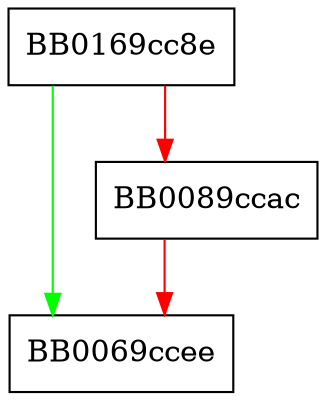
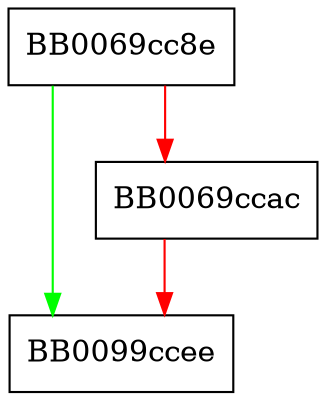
(121, 47) -> (121, 47)
(207, 200) -> (207, 200)
(121, 354) -> (121, 354)
